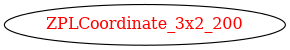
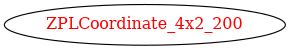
(145, 25) -> (145, 25)
